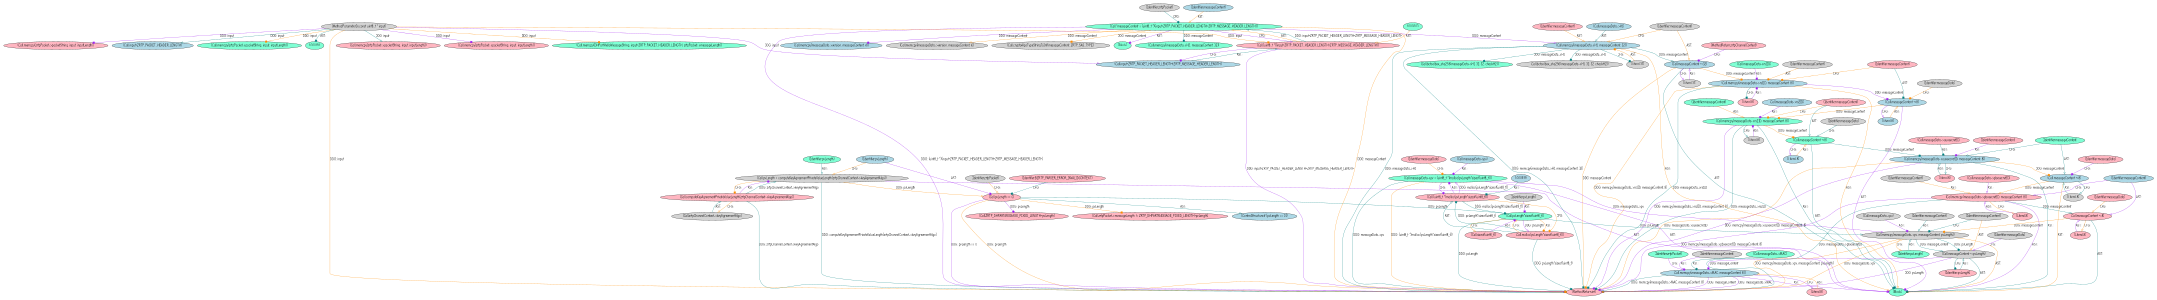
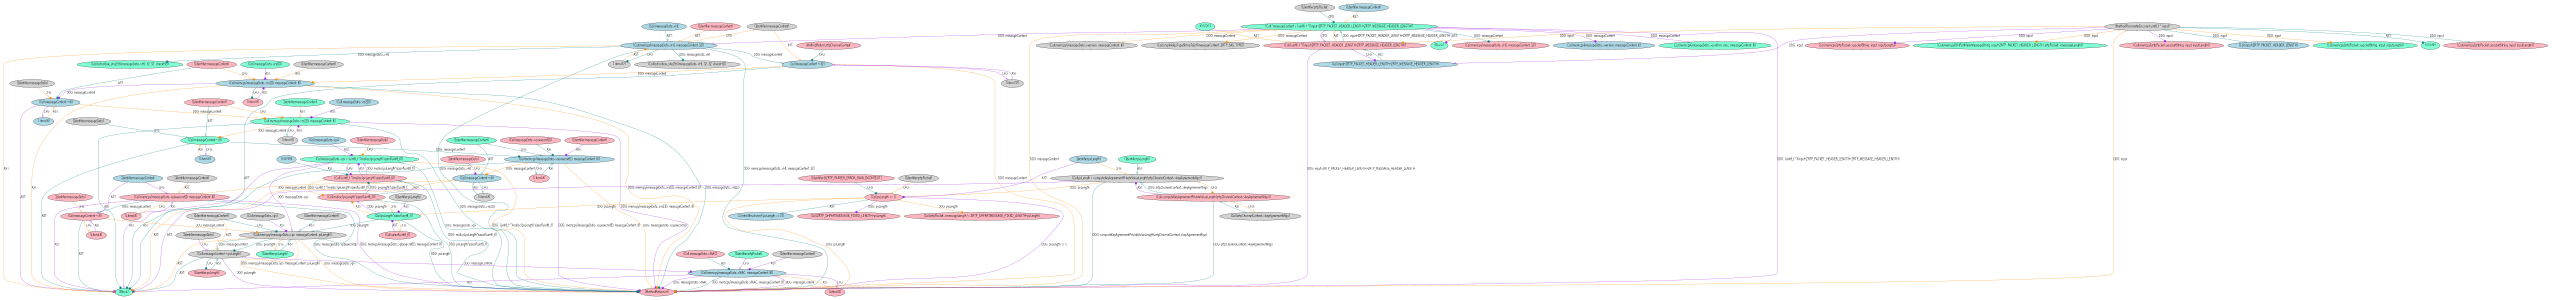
(1184, 46) -> (1501, 46)
none -> (1715, 46)
(1713, 55) -> (819, 54)
(1989, 178) -> none
(1263, 201) -> (642, 204)
(1482, 210) -> (462, 275)
(1560, 216) -> (339, 188)
(1770, 254) -> (700, 254)
